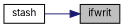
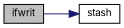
(57, 14) -> (56, 14)
